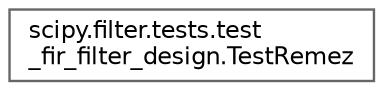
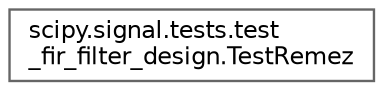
(192, 45) -> (192, 45)
